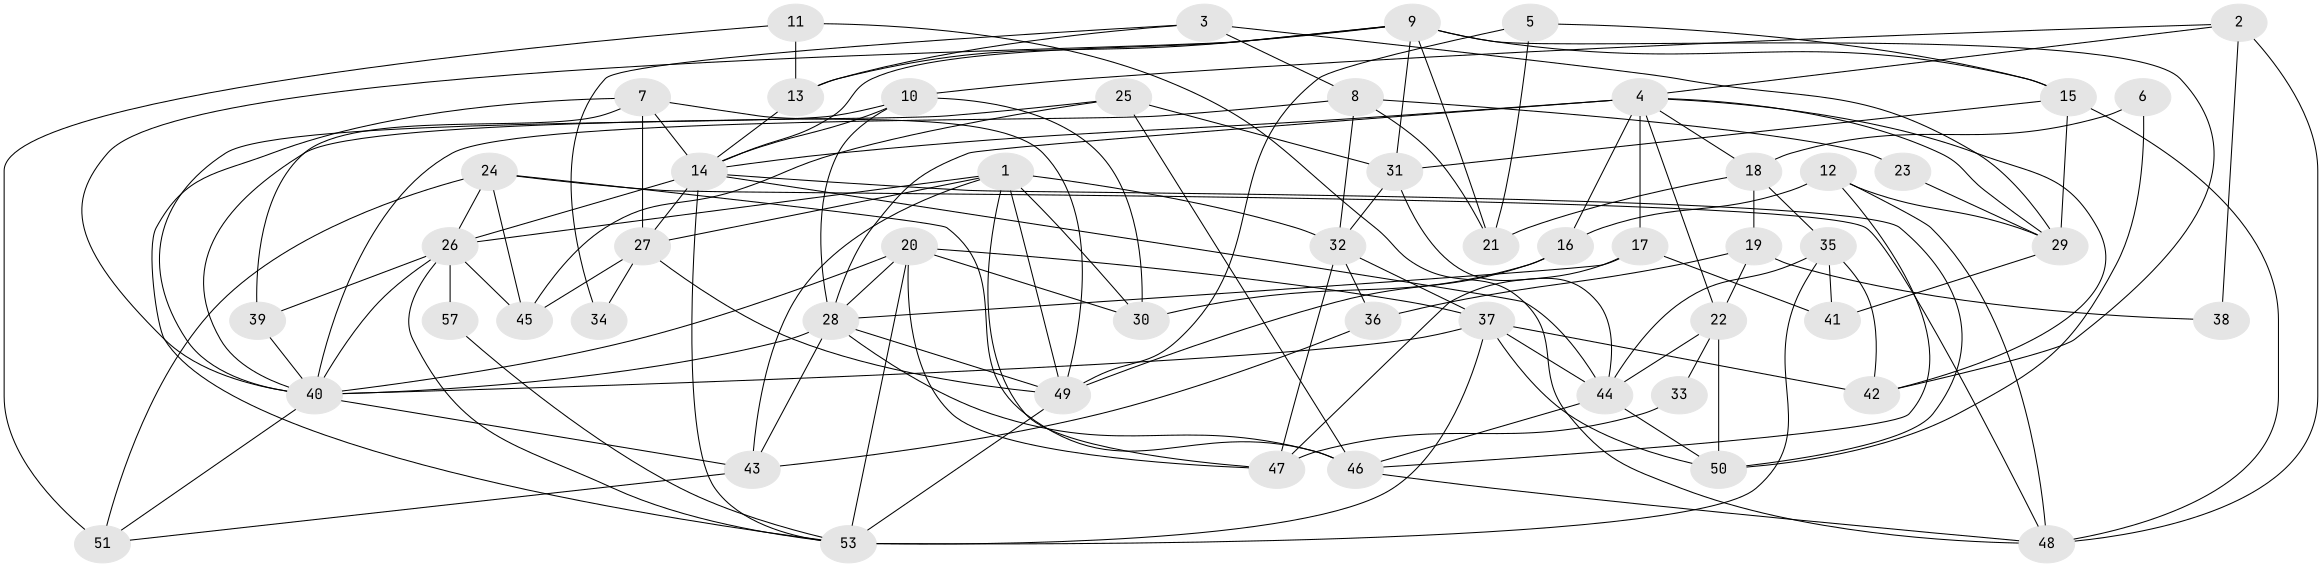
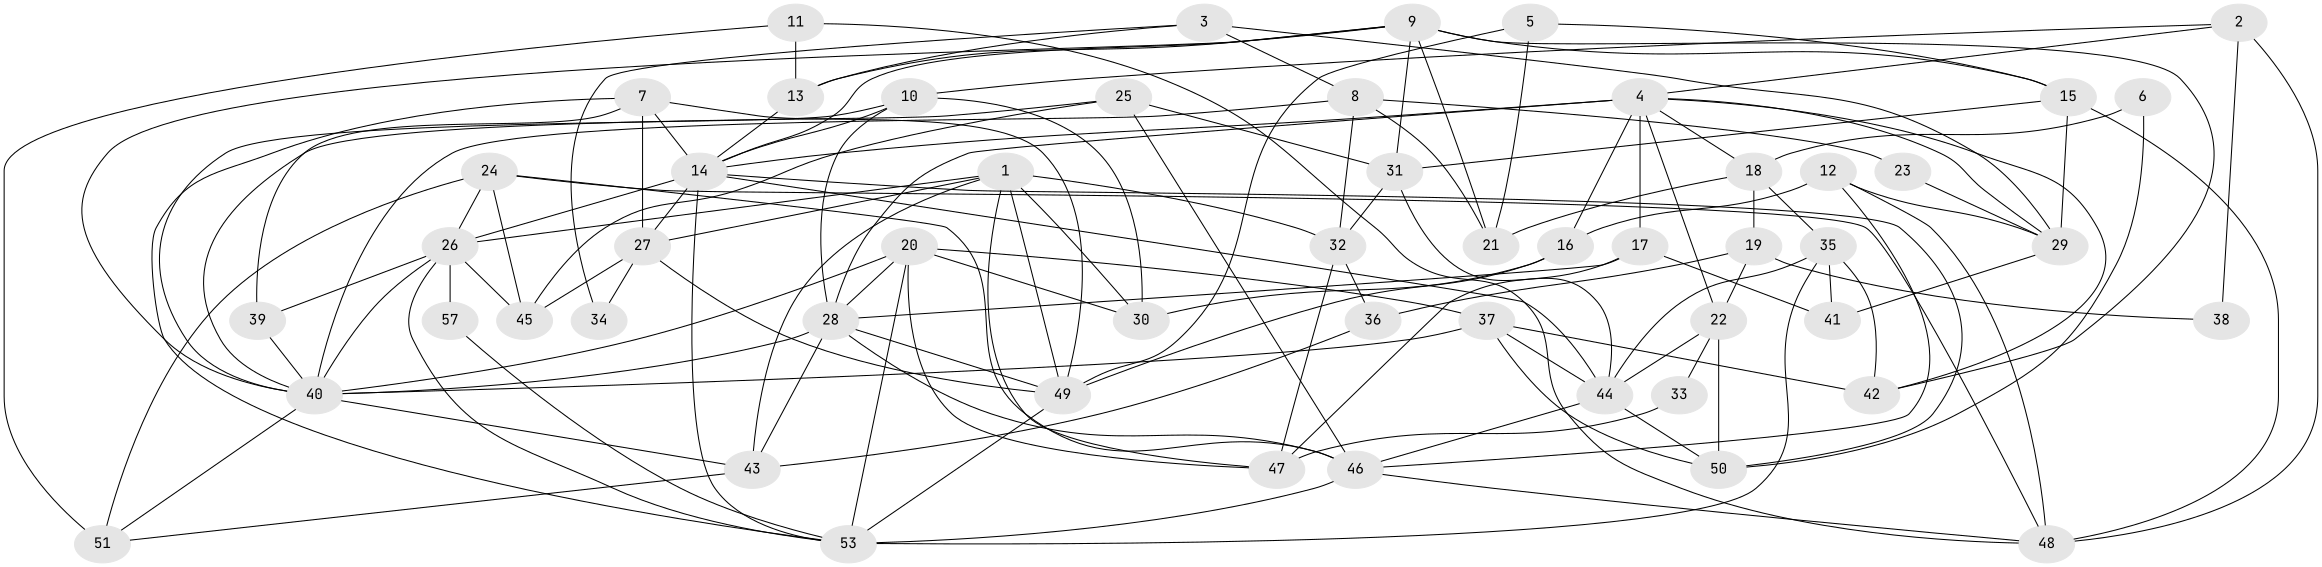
(1431, 292) -> none
(1226, 530) -> (1107, 526)
